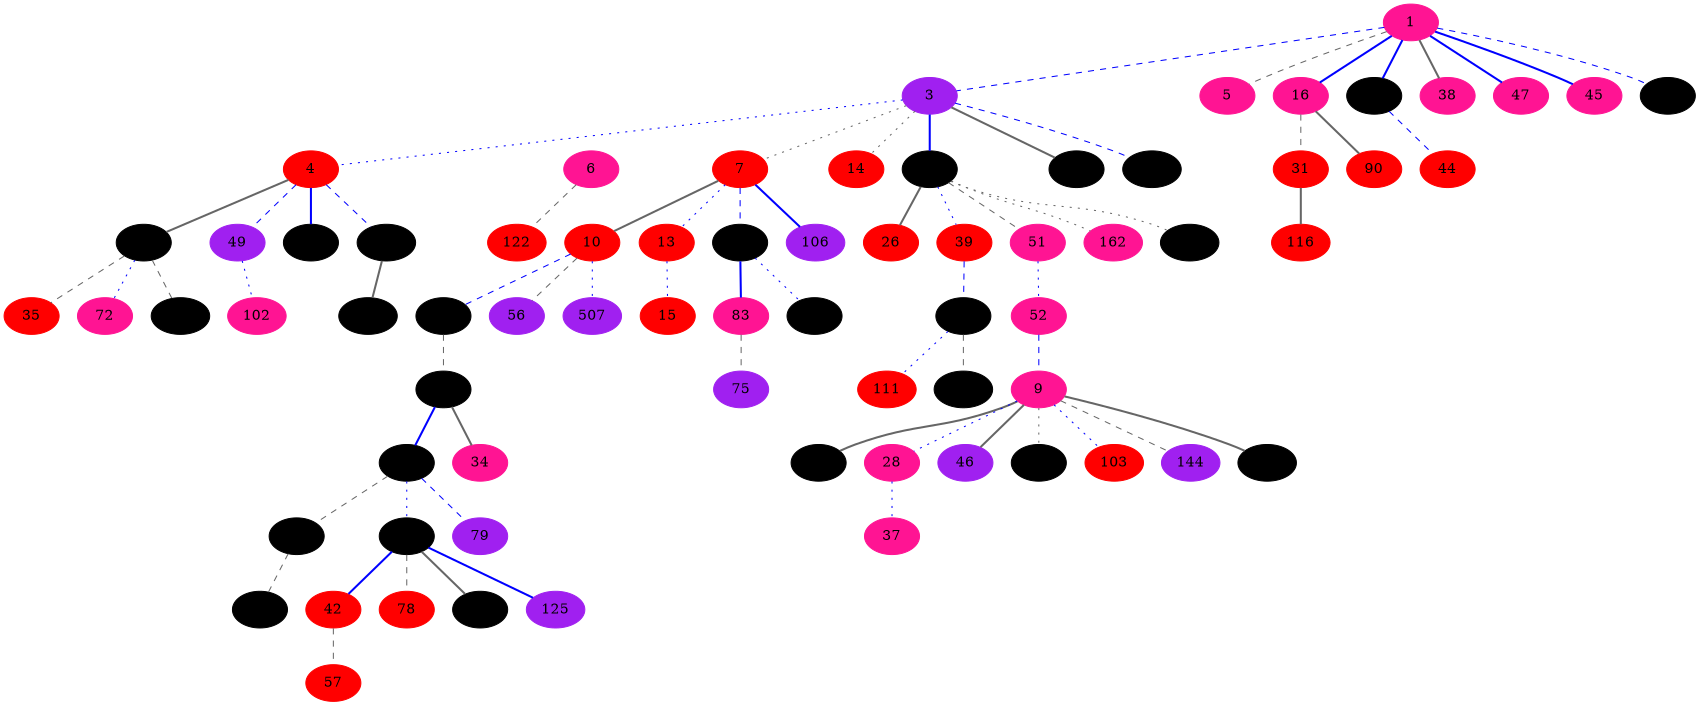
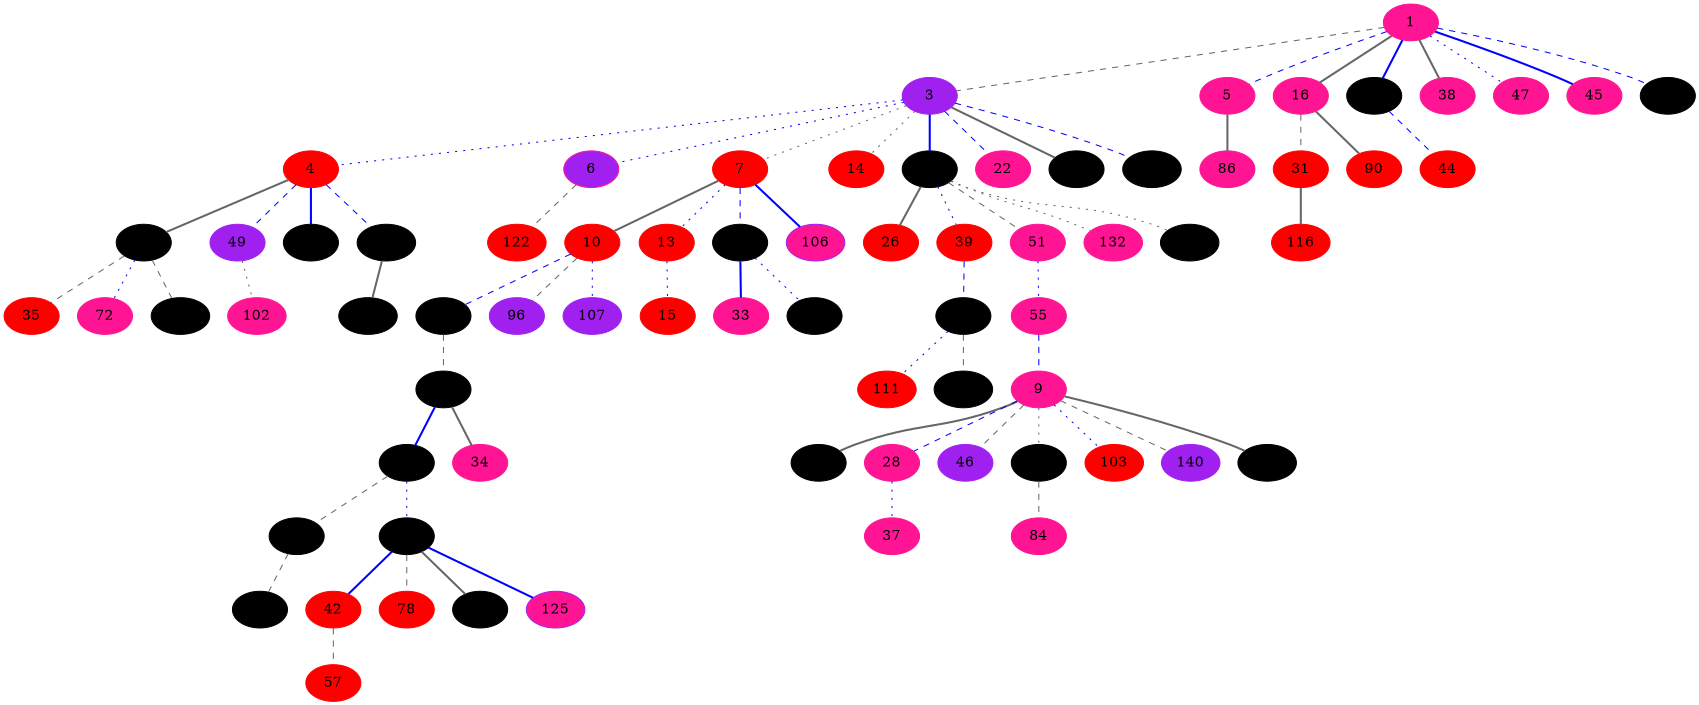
(1317, 57) -> (1317, 57)
(1170, 59) -> (1170, 59)
(1356, 59) -> (1356, 59)
(1466, 59) -> (1466, 59)
none -> (761, 133)
(591, 169) -> (591, 169)
none -> (1003, 169)
none -> (1227, 169)
(816, 243) -> (816, 243)
(1113, 243) -> (1113, 243)
(247, 279) -> (247, 279)
(517, 316) -> (517, 316)
(592, 316) -> (592, 316)
(741, 316) -> (741, 316)
(1039, 316) -> (1039, 316)
(741, 389) -> none
(965, 426) -> (965, 426)
(1002, 426) -> (1002, 426)
(1191, 463) -> (1191, 463)
(480, 536) -> none
none -> (1039, 536)
(556, 610) -> (556, 610)
